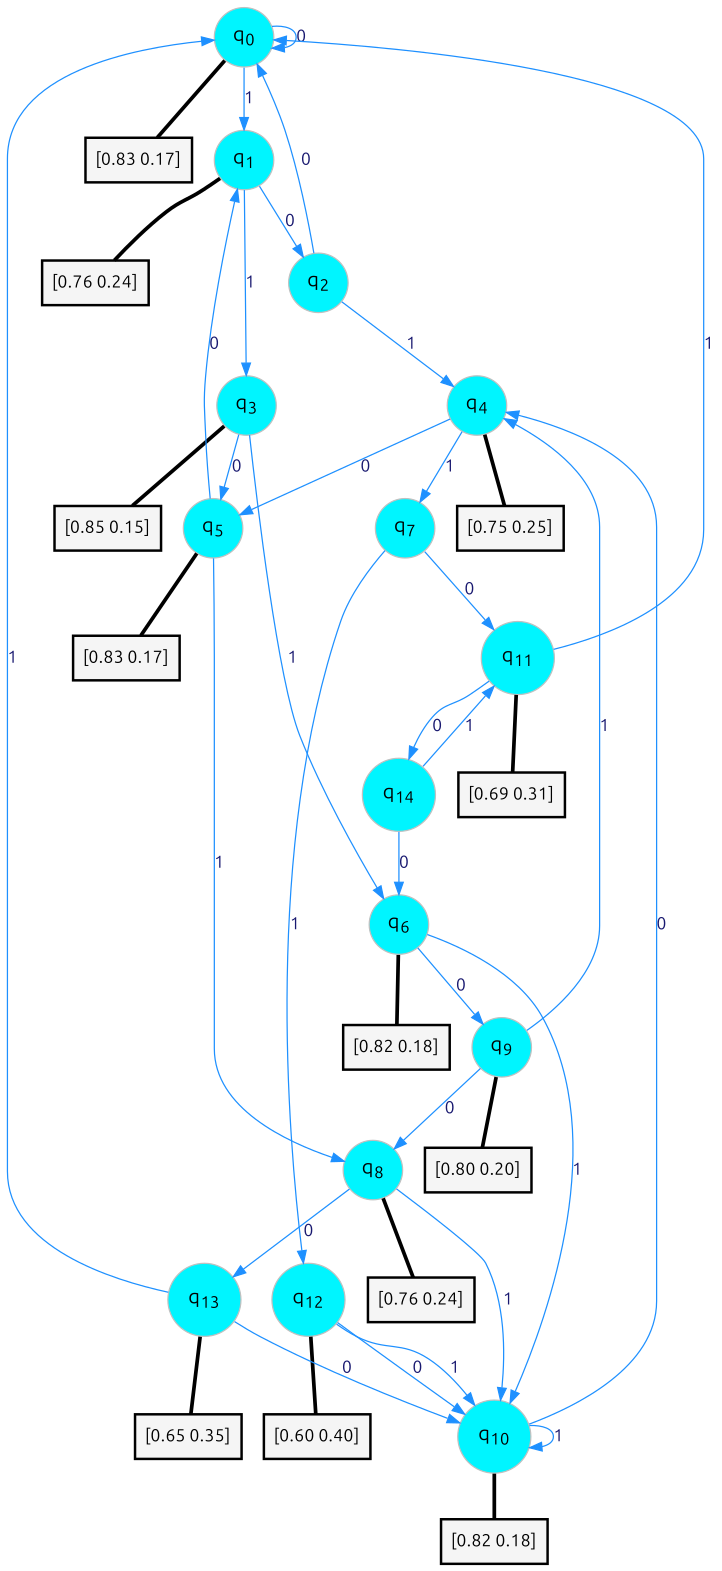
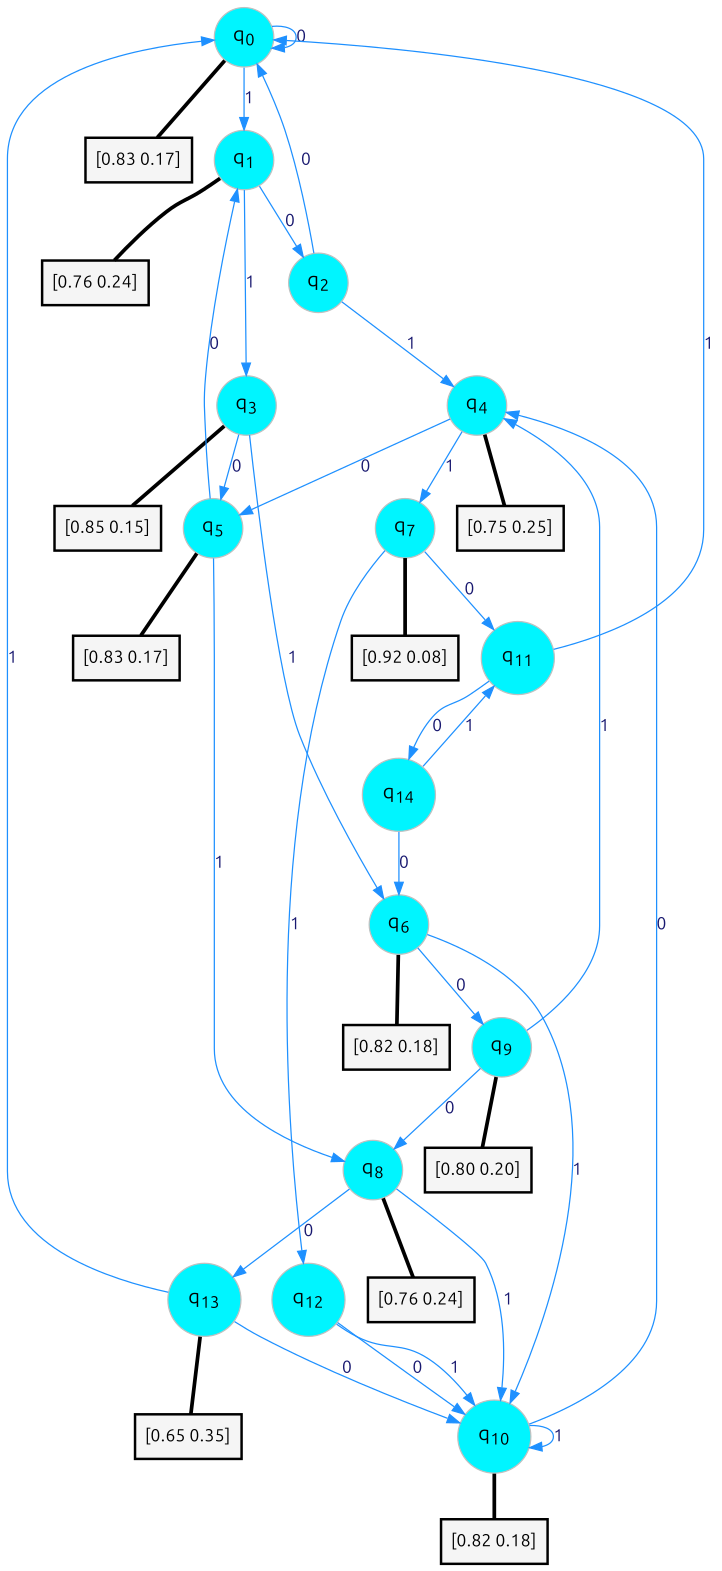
none -> (405, 658)
(512, 795) -> none
(317, 1437) -> none
